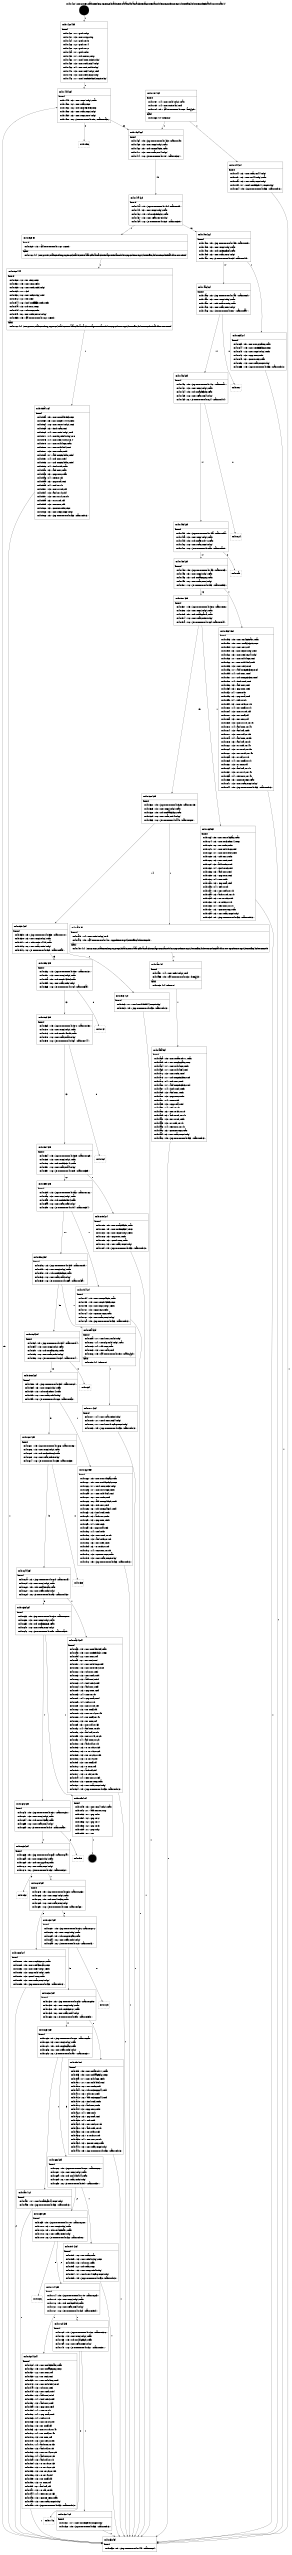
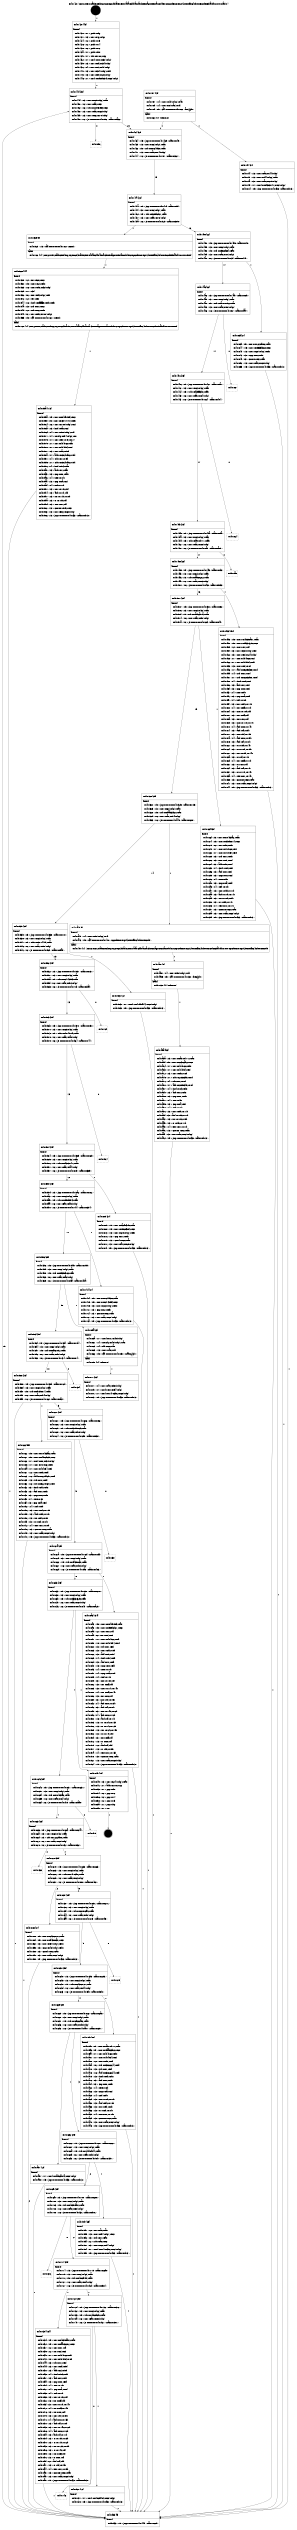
(135, 1982) -> (14, 1997)
